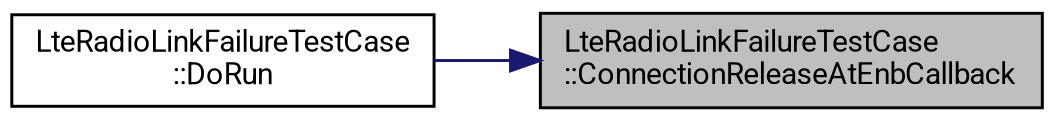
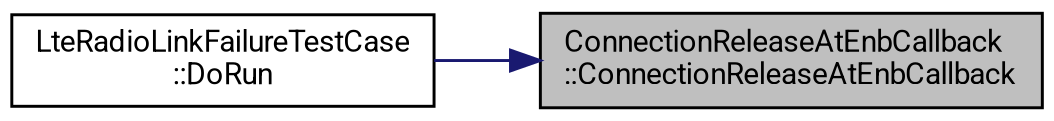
(791, 61) -> (791, 61)
